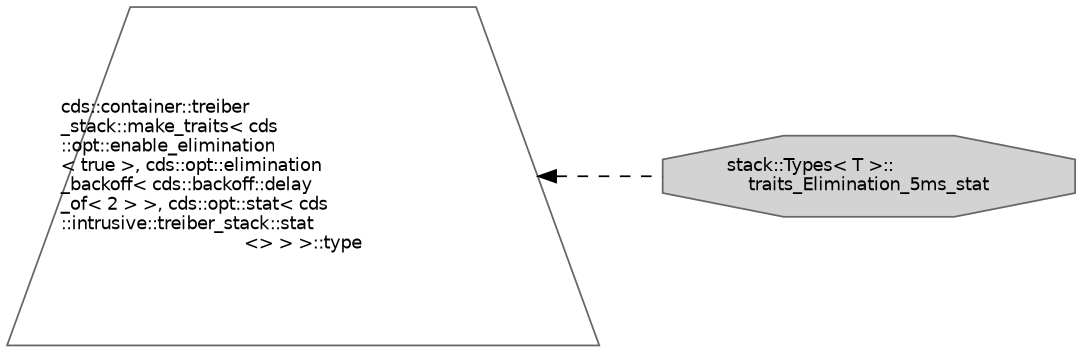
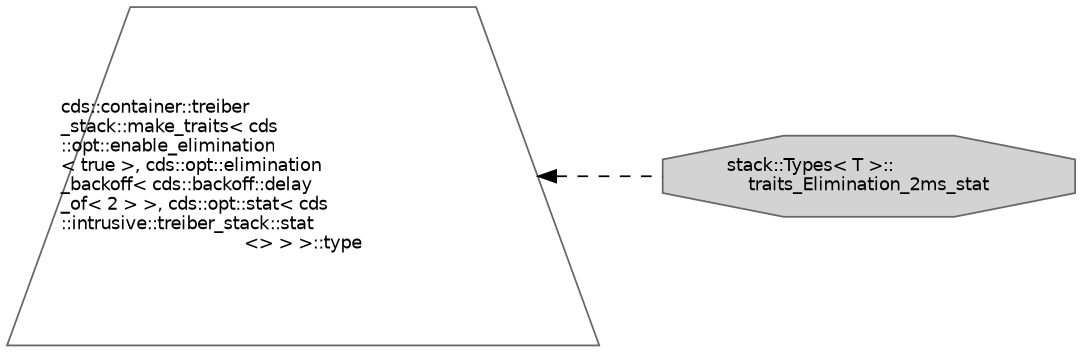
(869, 176) -> (869, 176)
